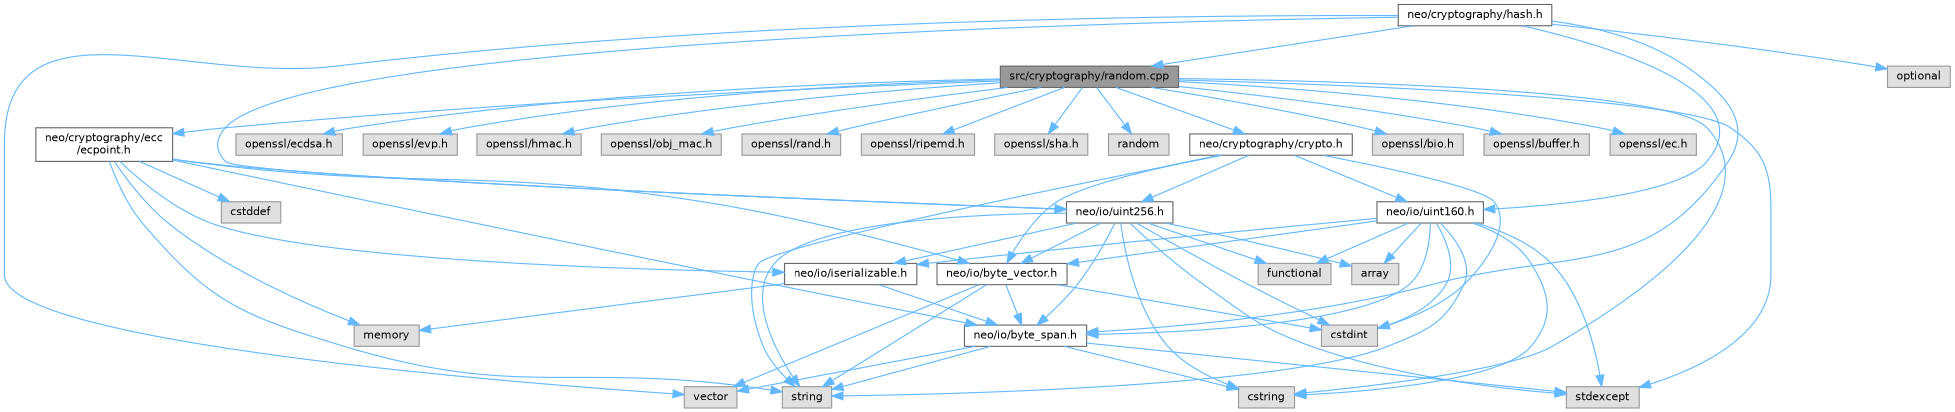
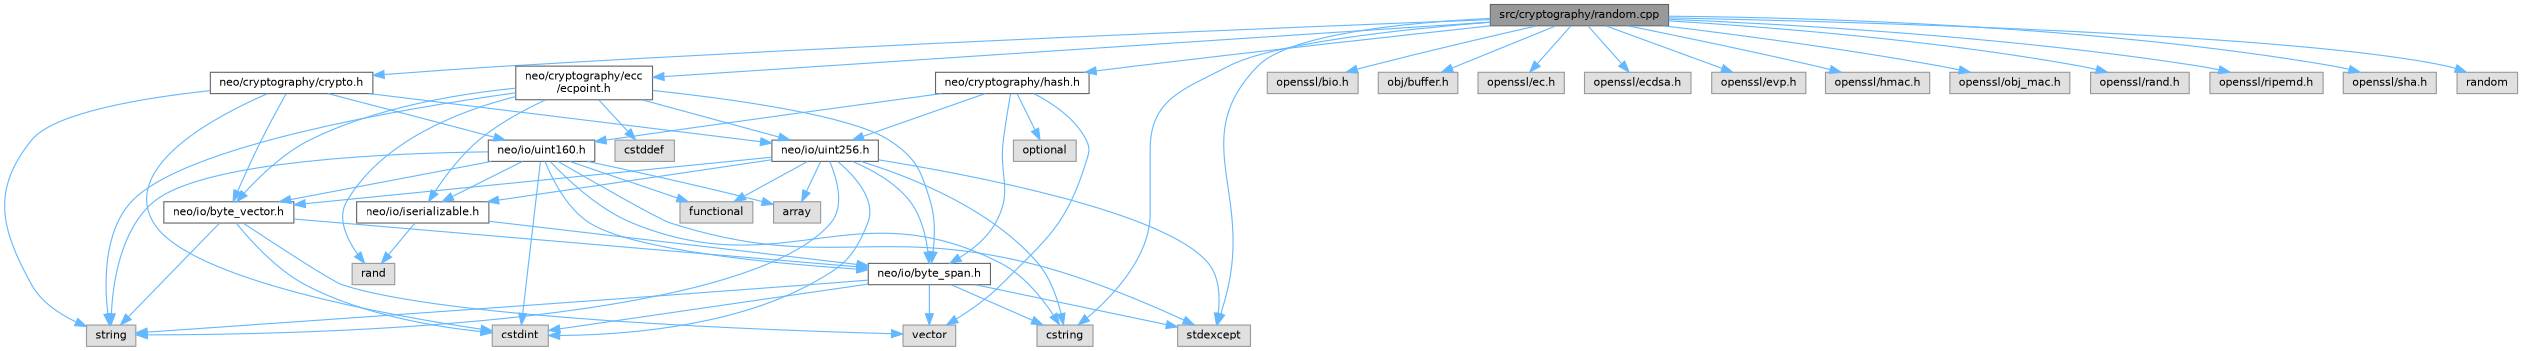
(1288, 45) -> (1234, 54)
(1537, 145) -> (1418, 83)
none -> (714, 306)
(387, 336) -> (373, 274)
